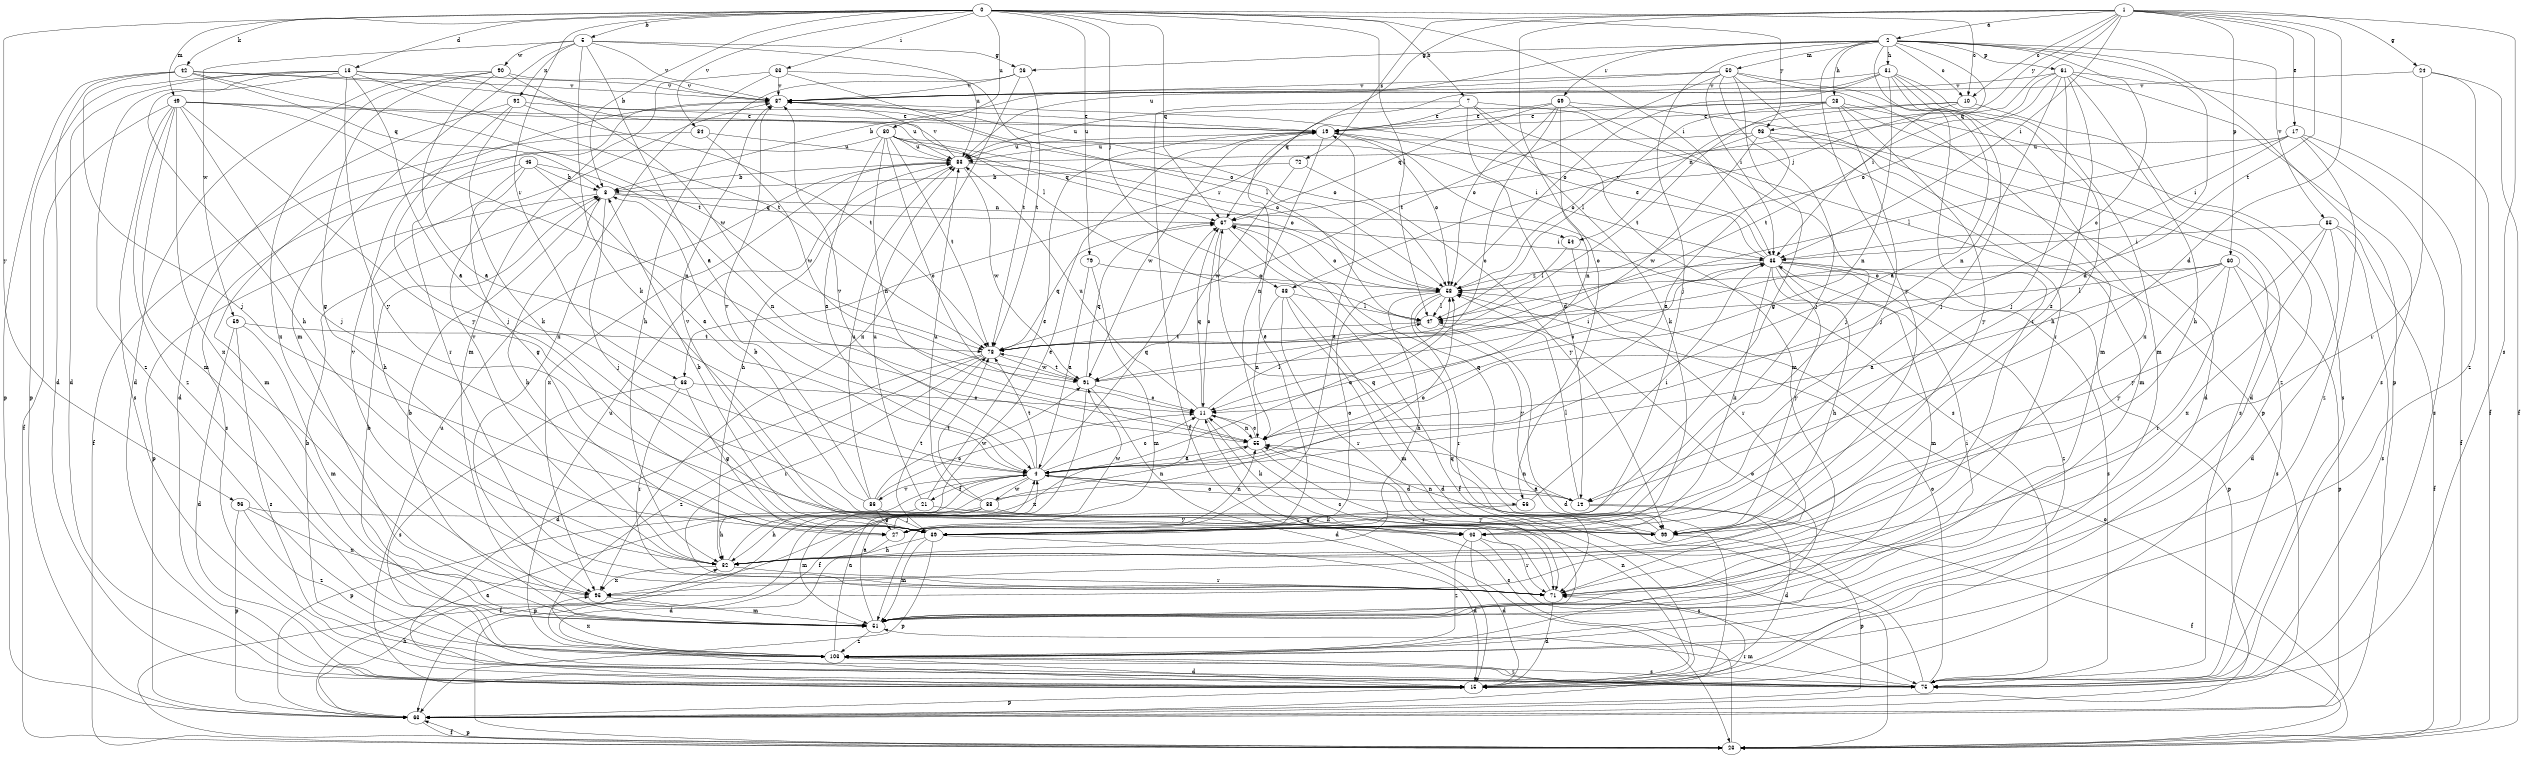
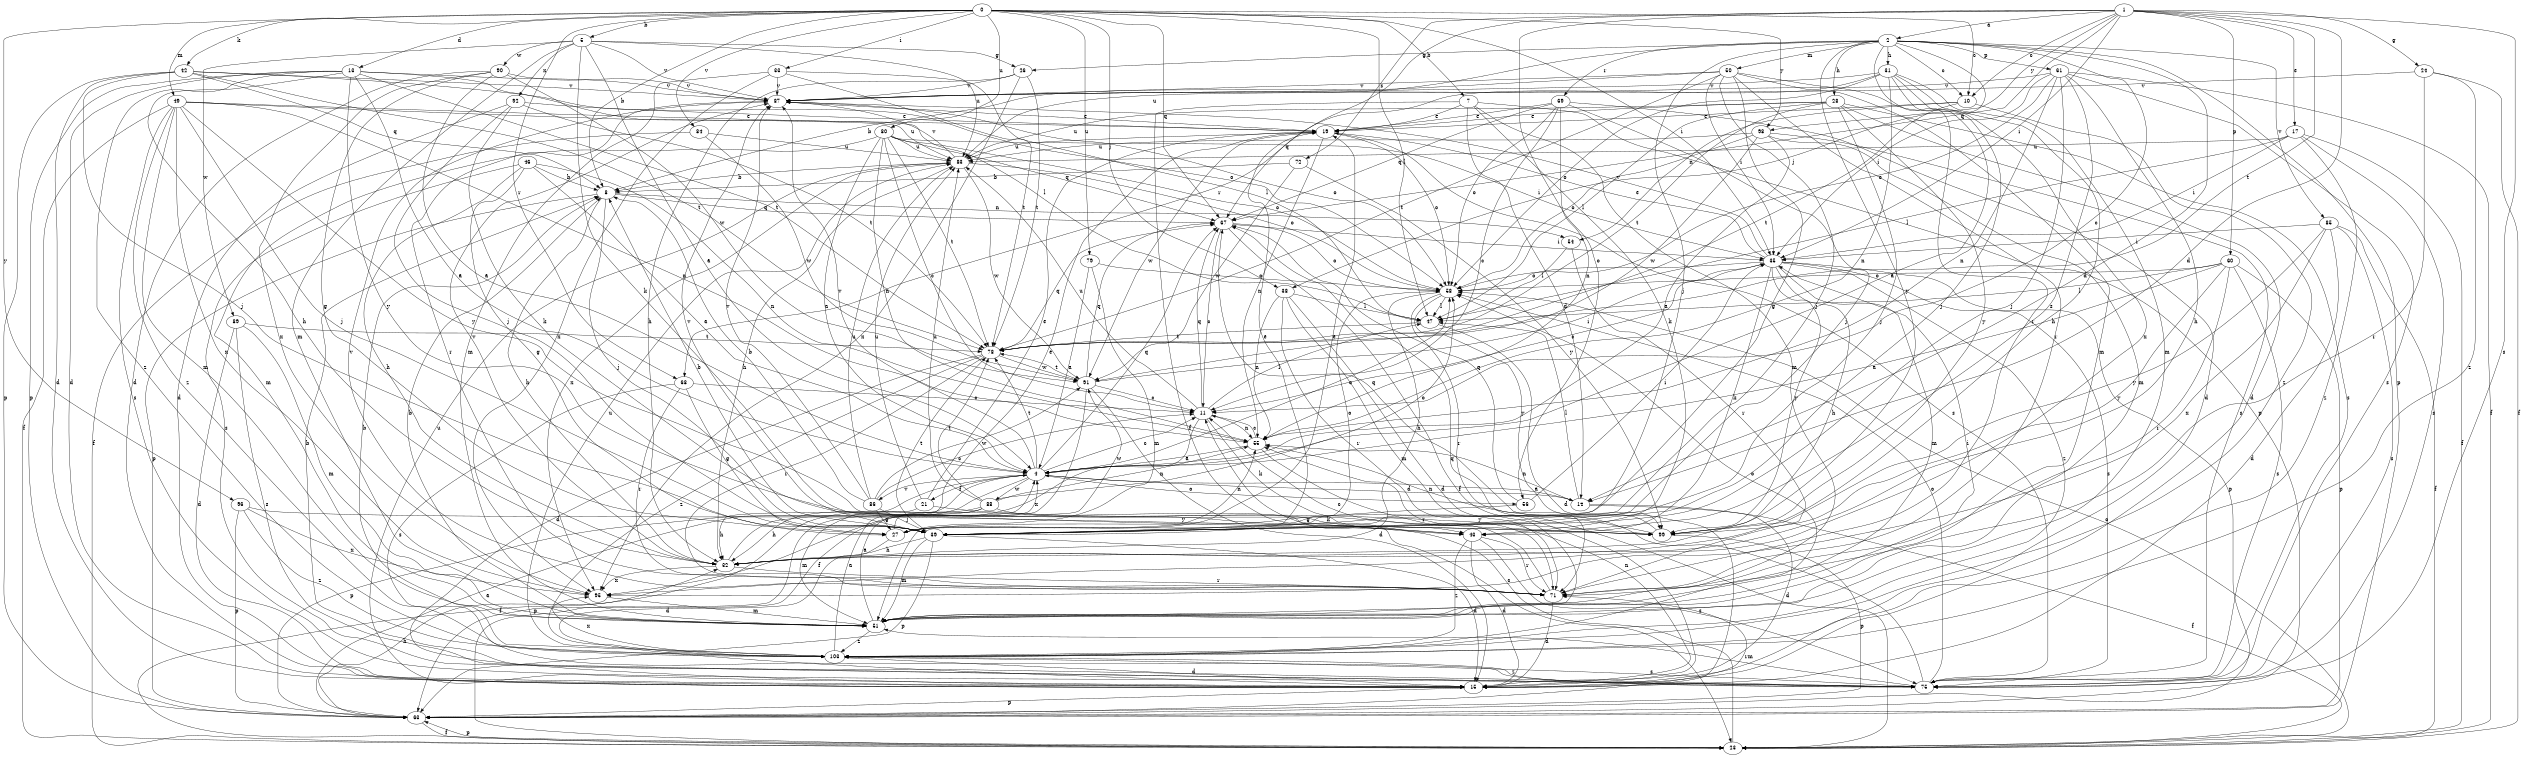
(1534, 276) -> (1534, 276)
(236, 322) -> (236, 322)
